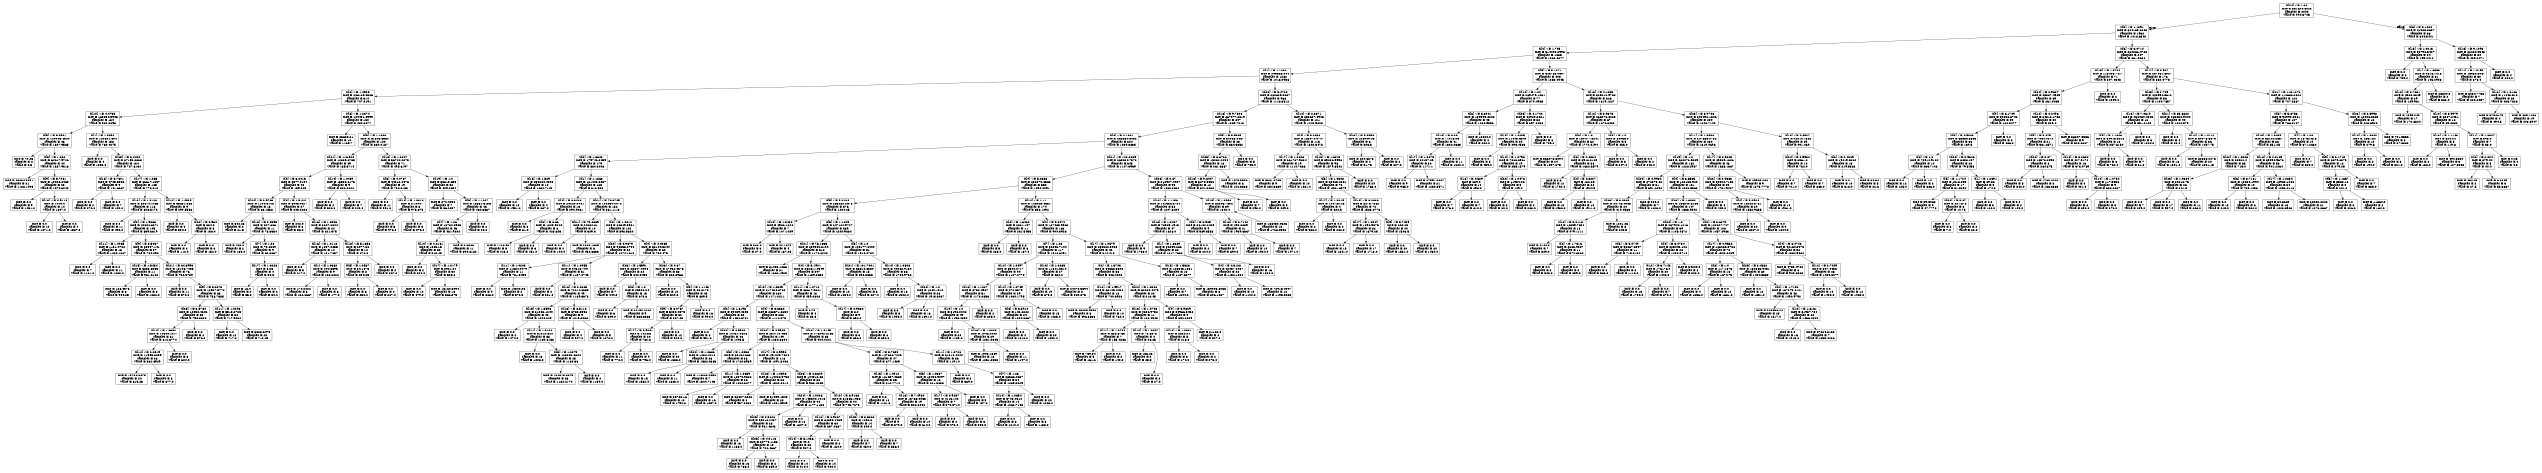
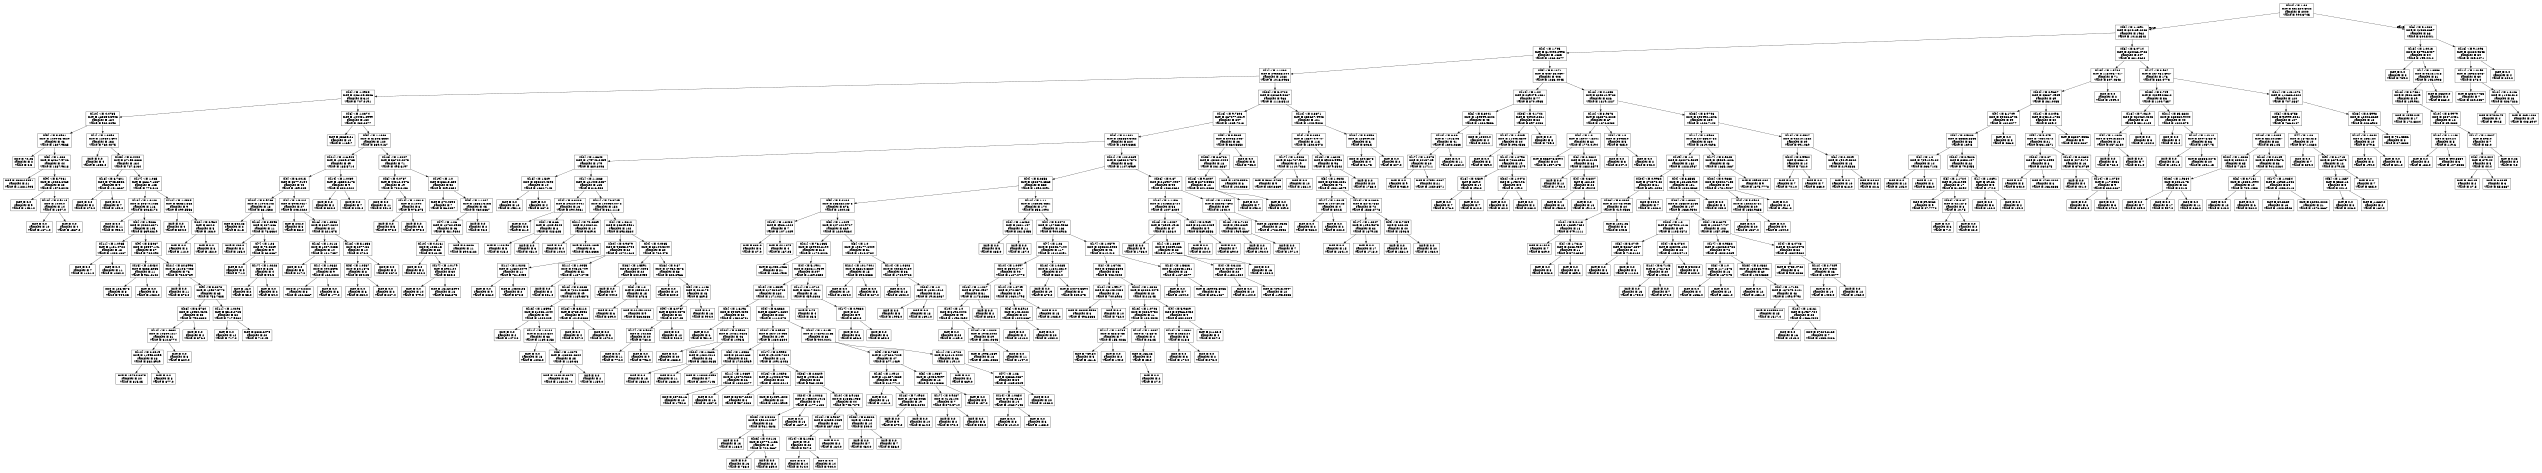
(1248, 217) -> (1245, 217)
none -> (235, 270)
(1157, 356) -> (1146, 367)
